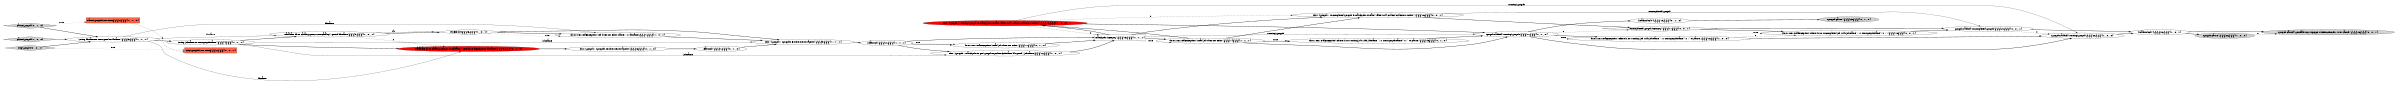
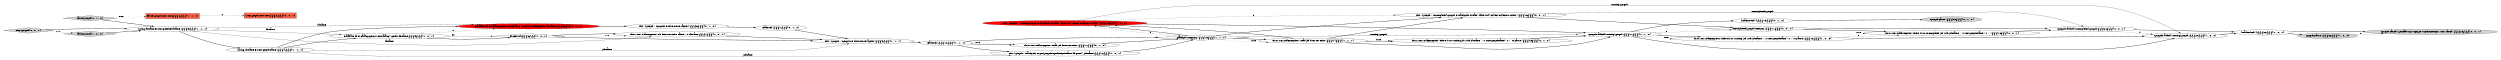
(1120, 38) -> (1201, 38)
(118, 49) -> (58, 32)
